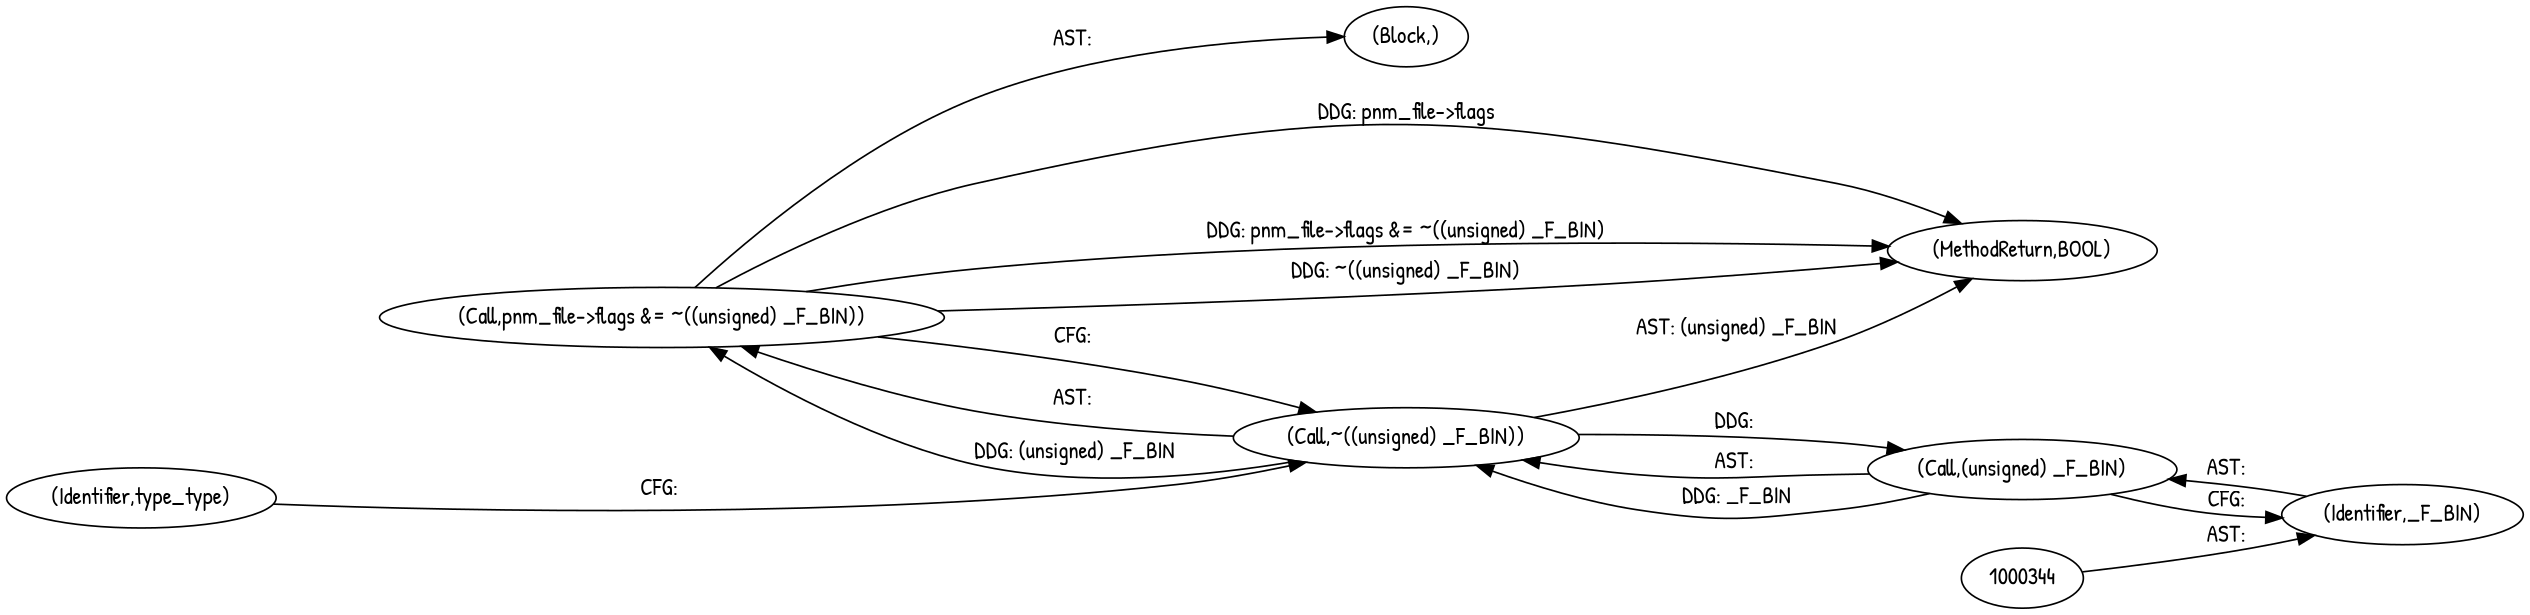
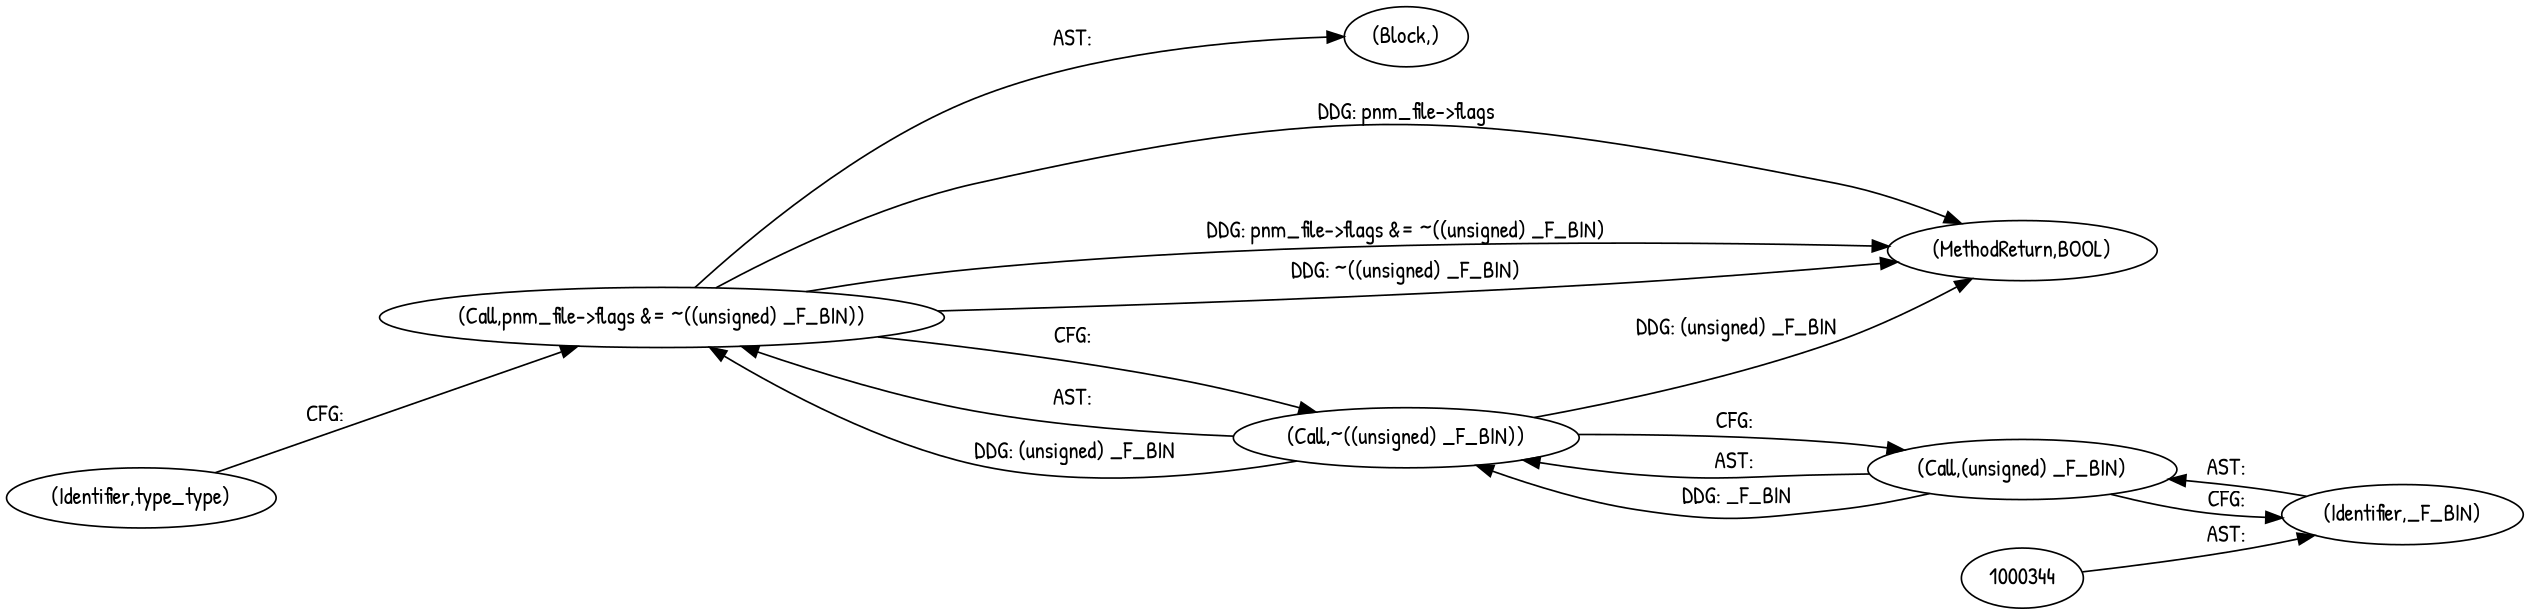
(1737, 328) -> (1737, 328)
(1737, 422) -> (1737, 422)
(782, 508) -> (388, 412)
